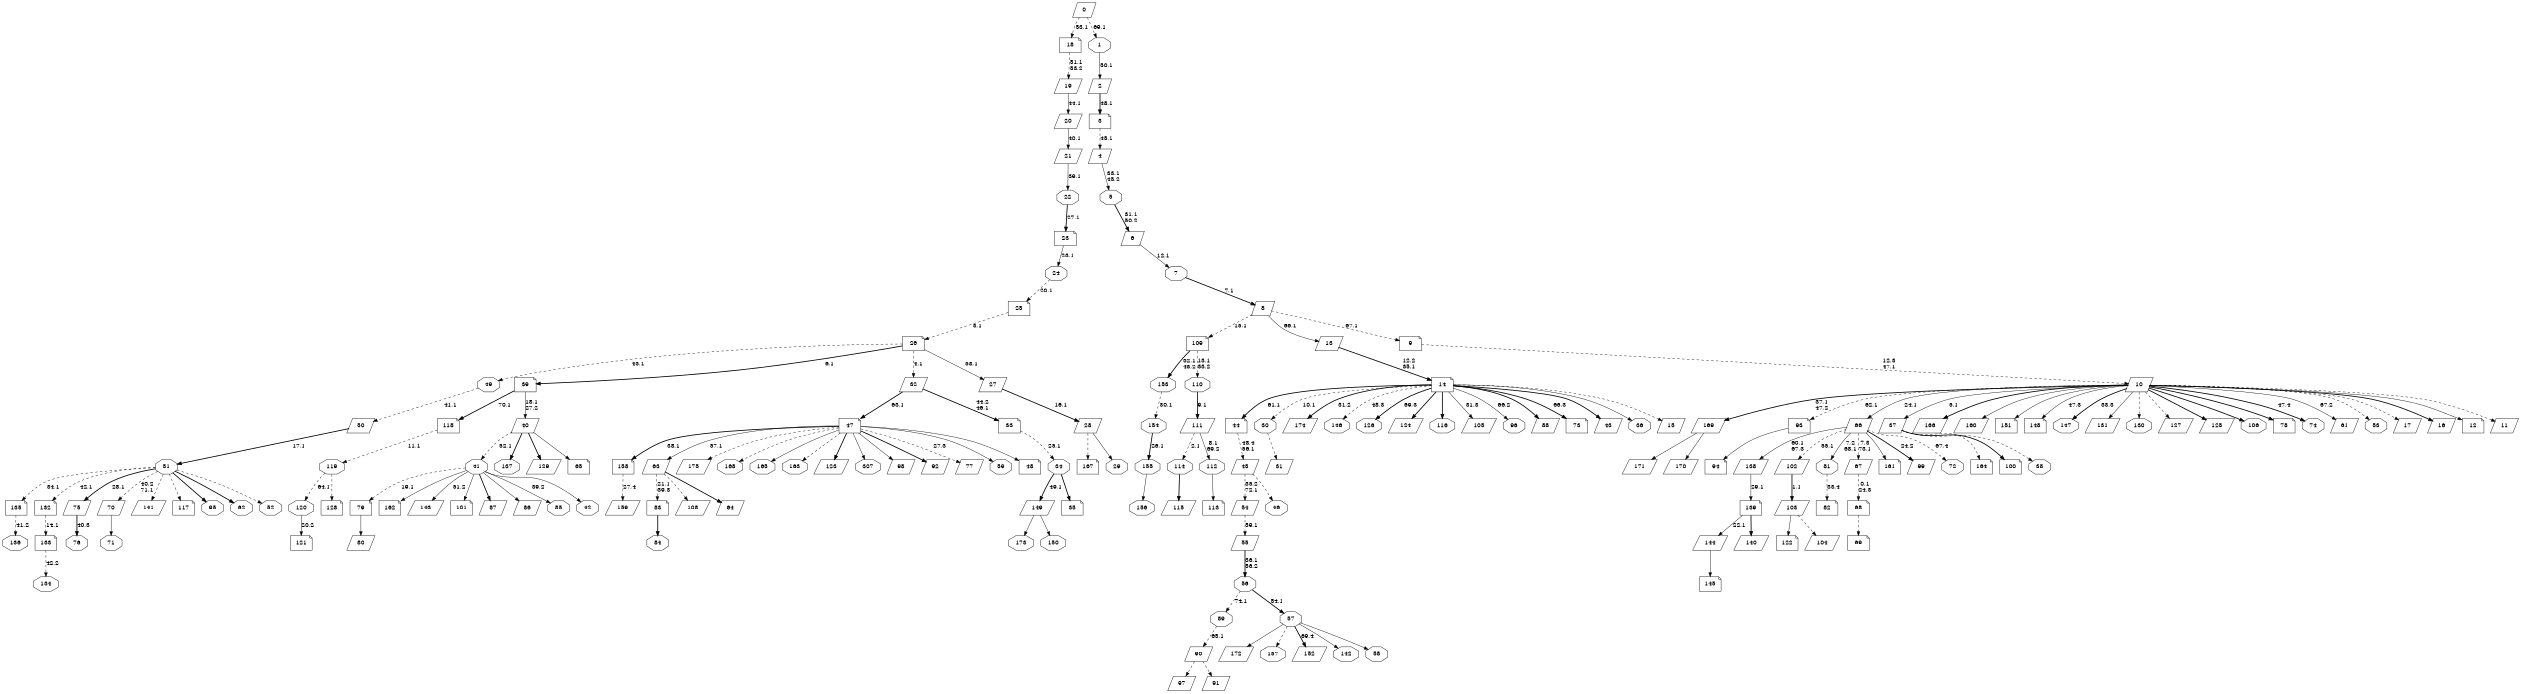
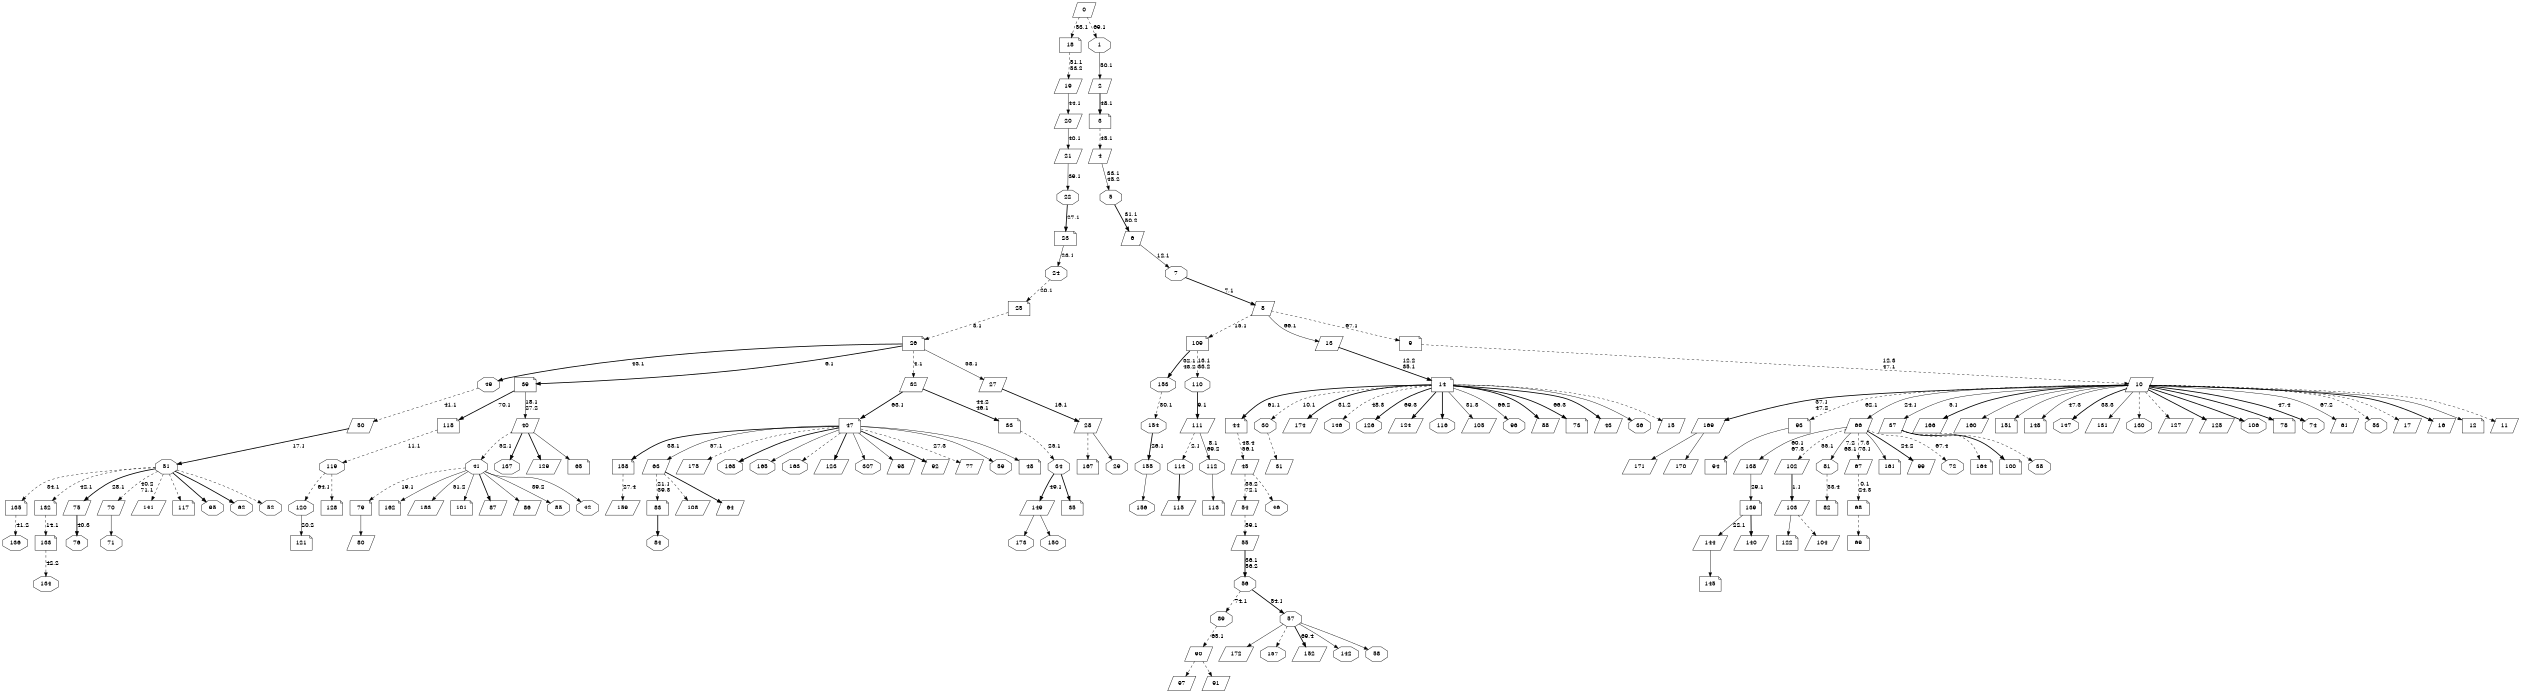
(701, 353) -> (701, 353)
(789, 440) -> (789, 440)
(426, 508) -> (426, 508)
